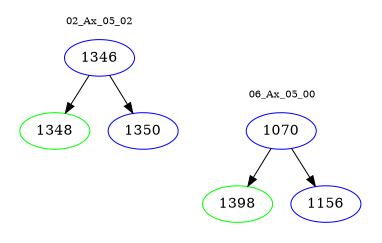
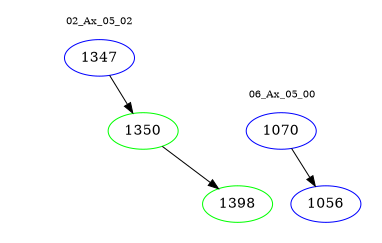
(99, 58) -> (99, 58)
(55, 131) -> none
(143, 131) -> (143, 131)
(262, 163) -> (186, 164)
(326, 204) -> (326, 204)
